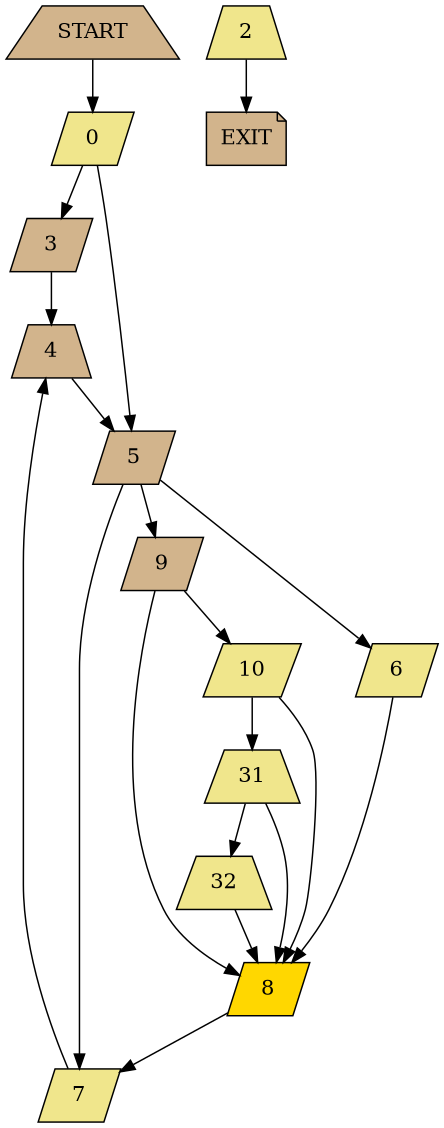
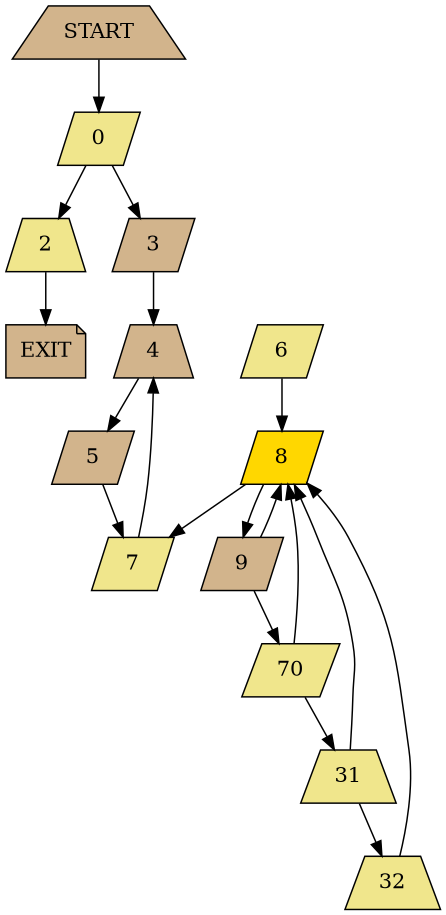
(116, 290) -> (76, 185)
(146, 504) -> (255, 504)
(259, 559) -> none
(252, 670) -> (291, 670)
